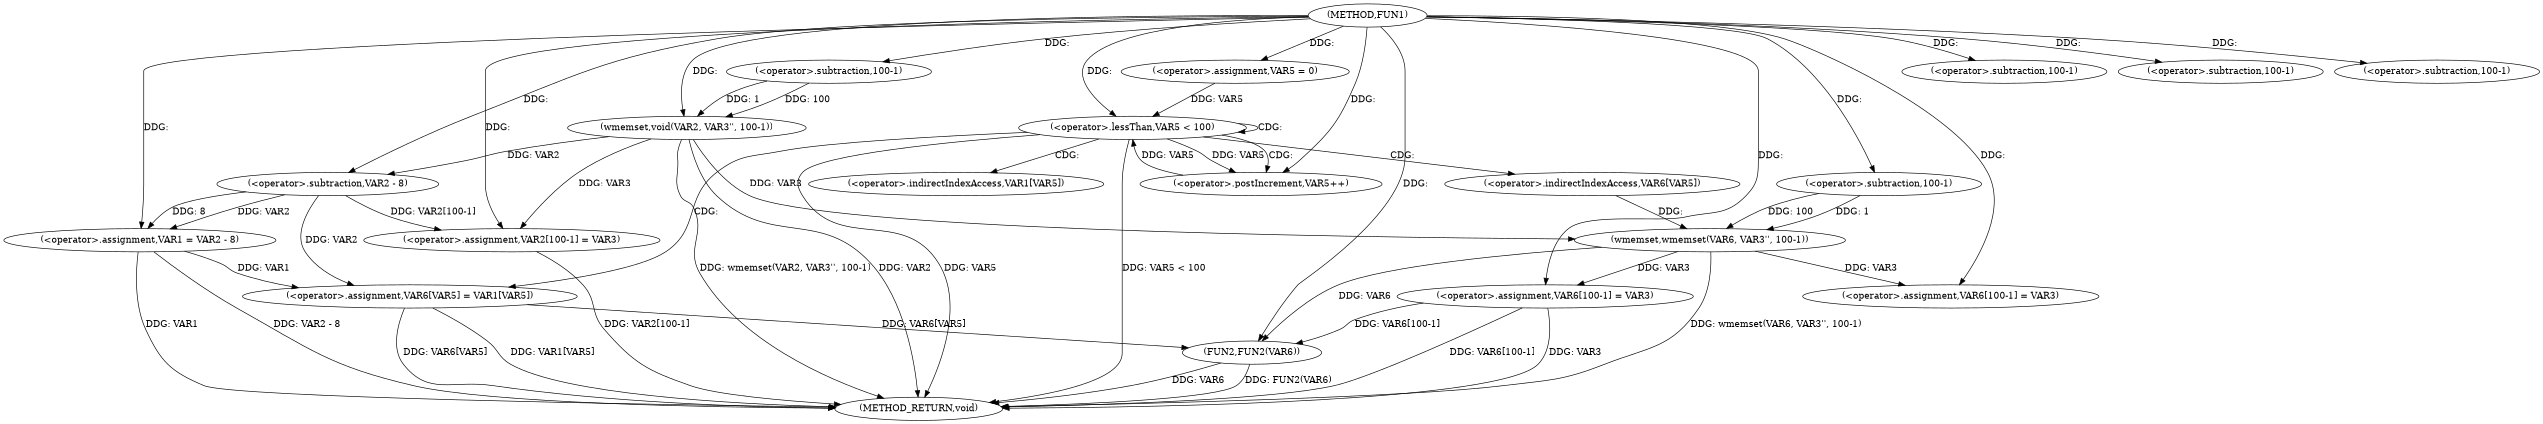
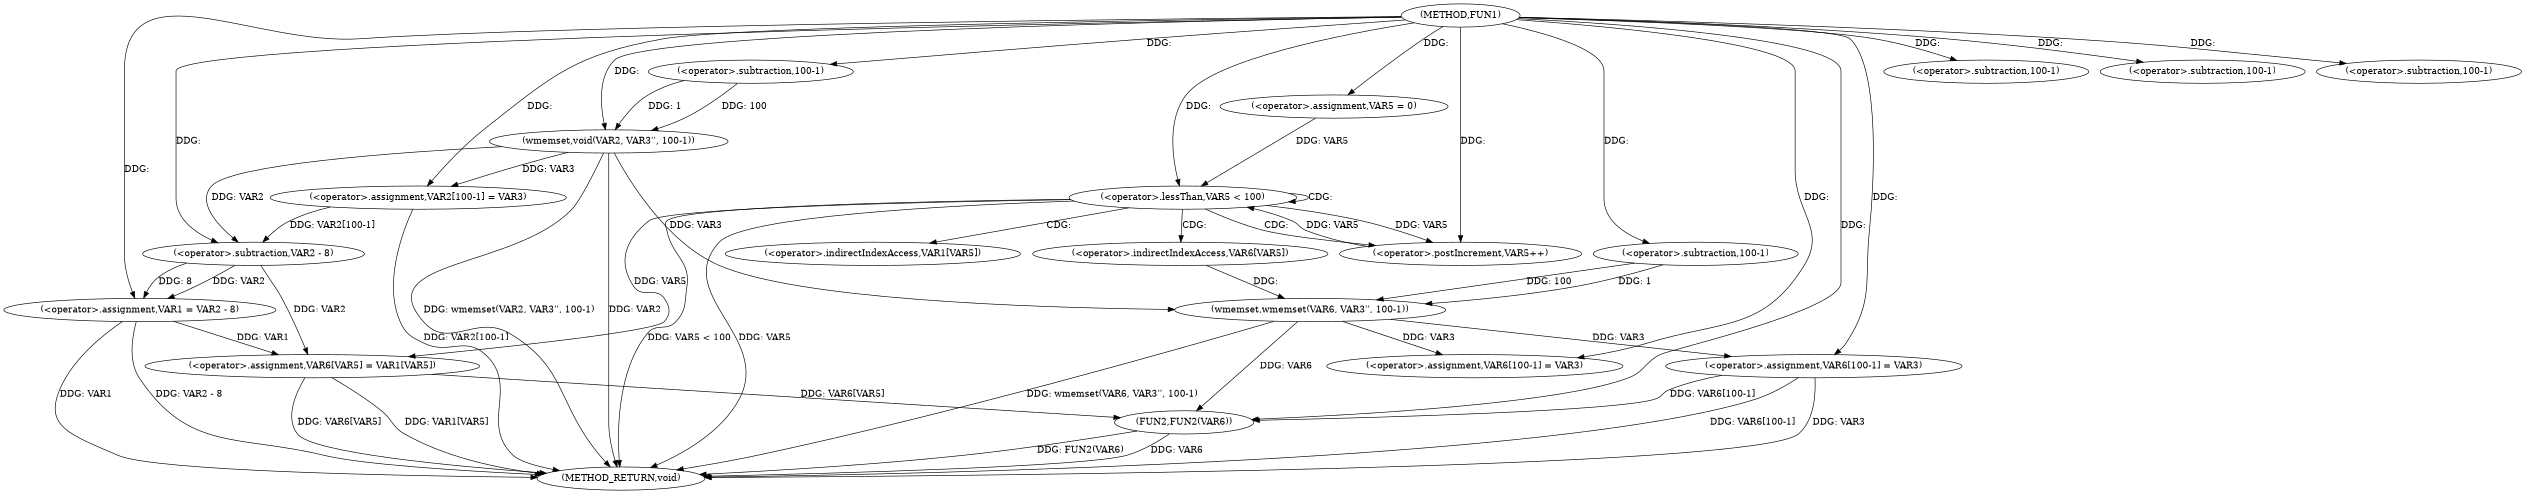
(708, 212) -> (660, 282)
(389, 216) -> (297, 218)
